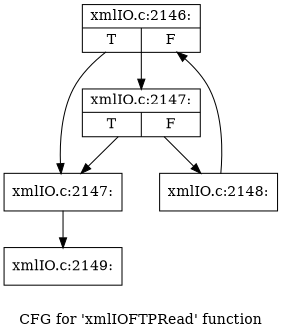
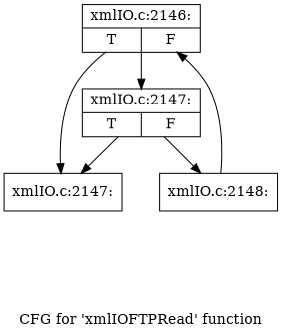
(63, 266) -> none
